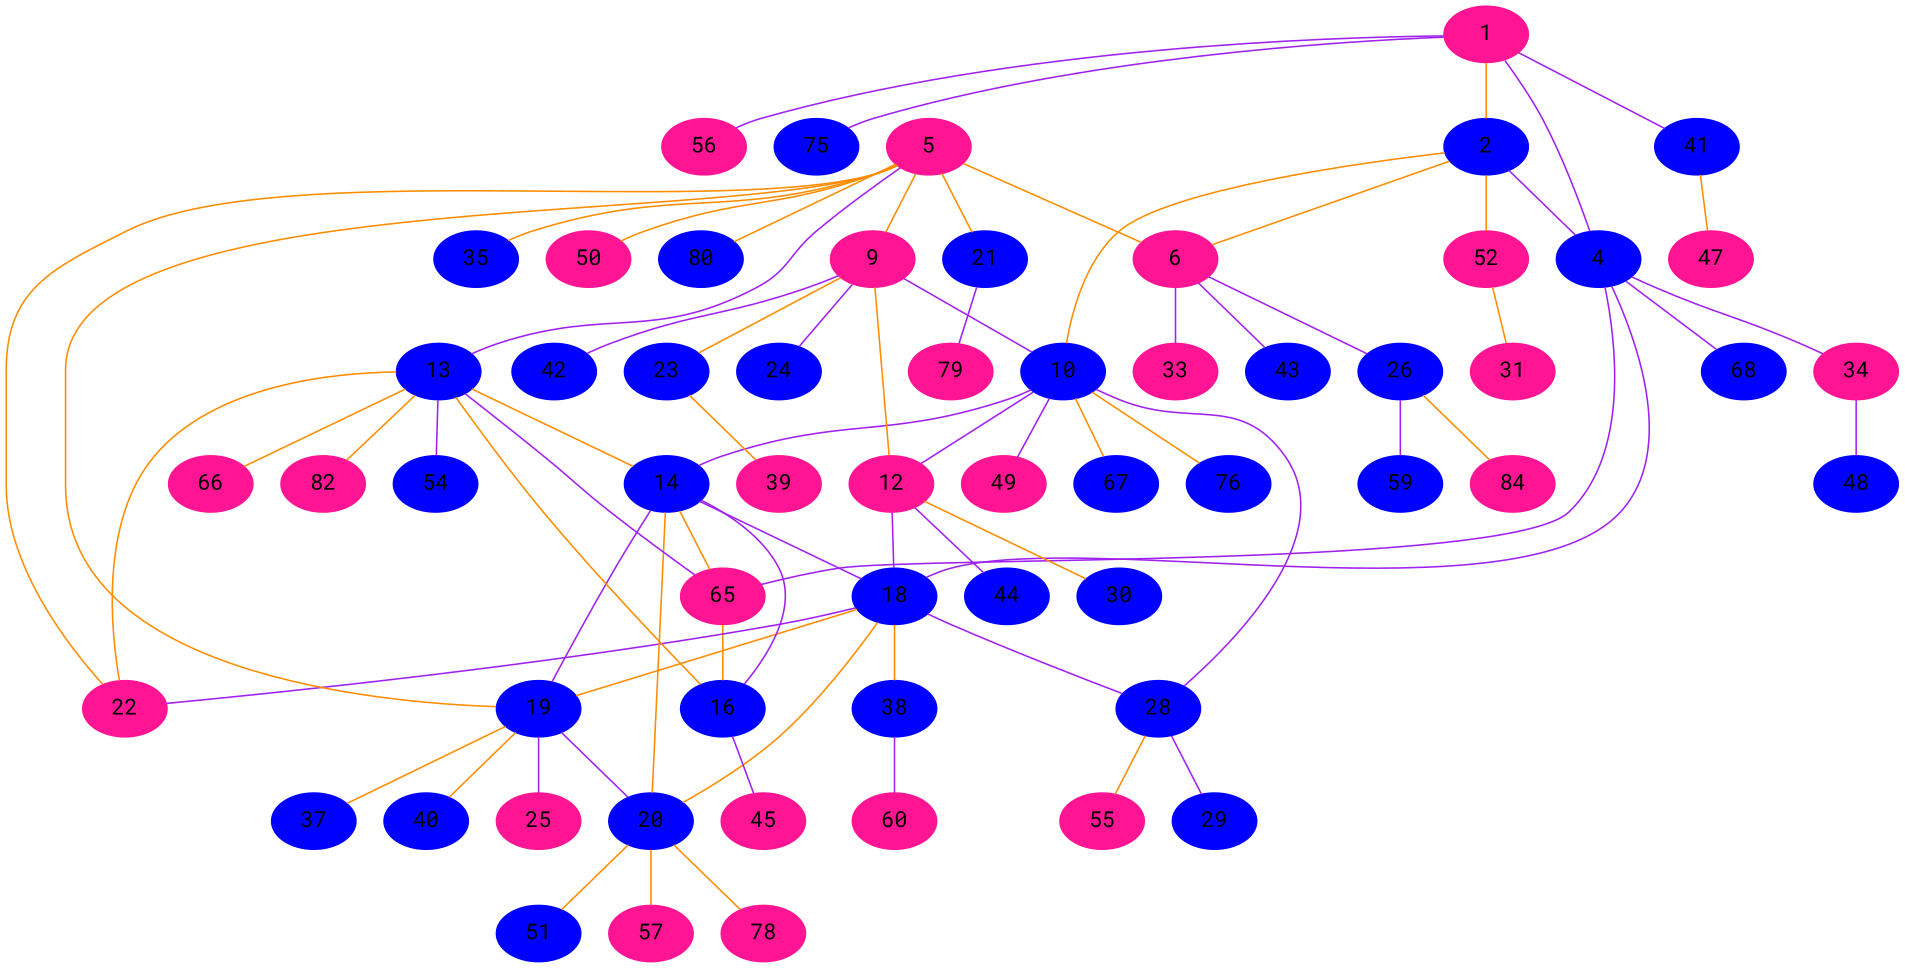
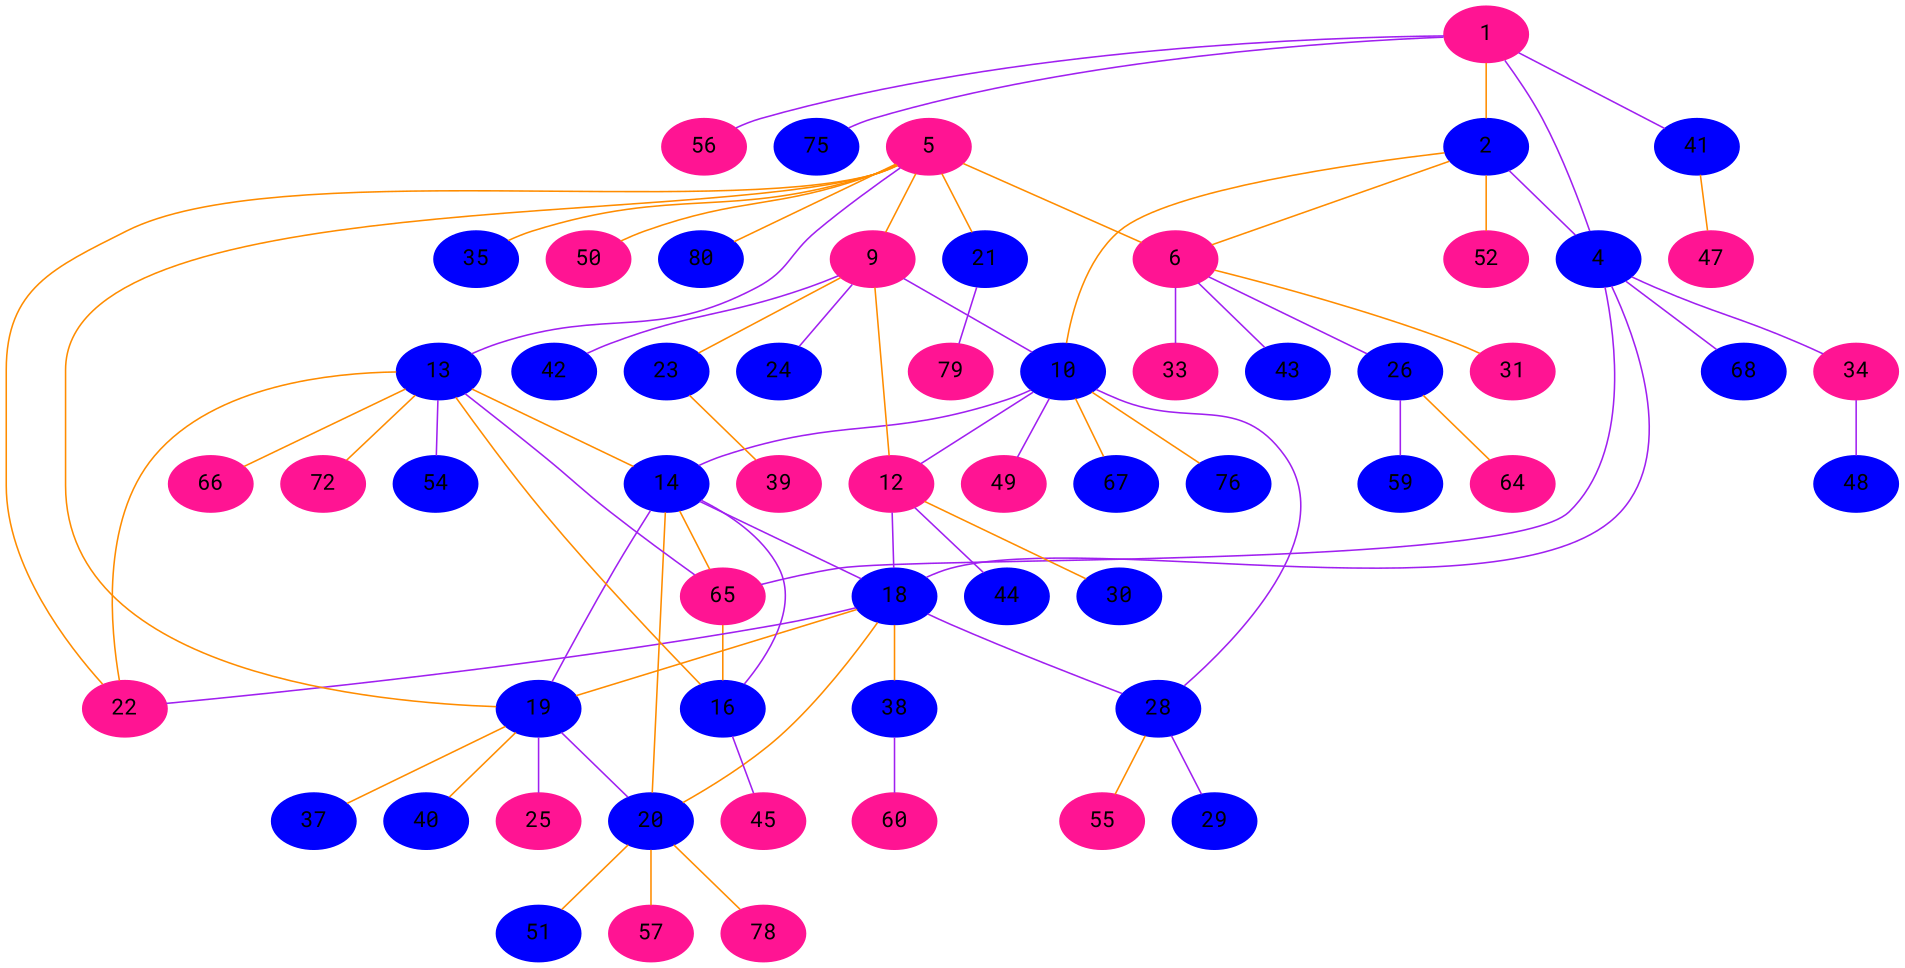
(1499, 315) -> (1349, 307)
(323, 484) -> (323, 484)
(1513, 484) -> (1513, 484)
